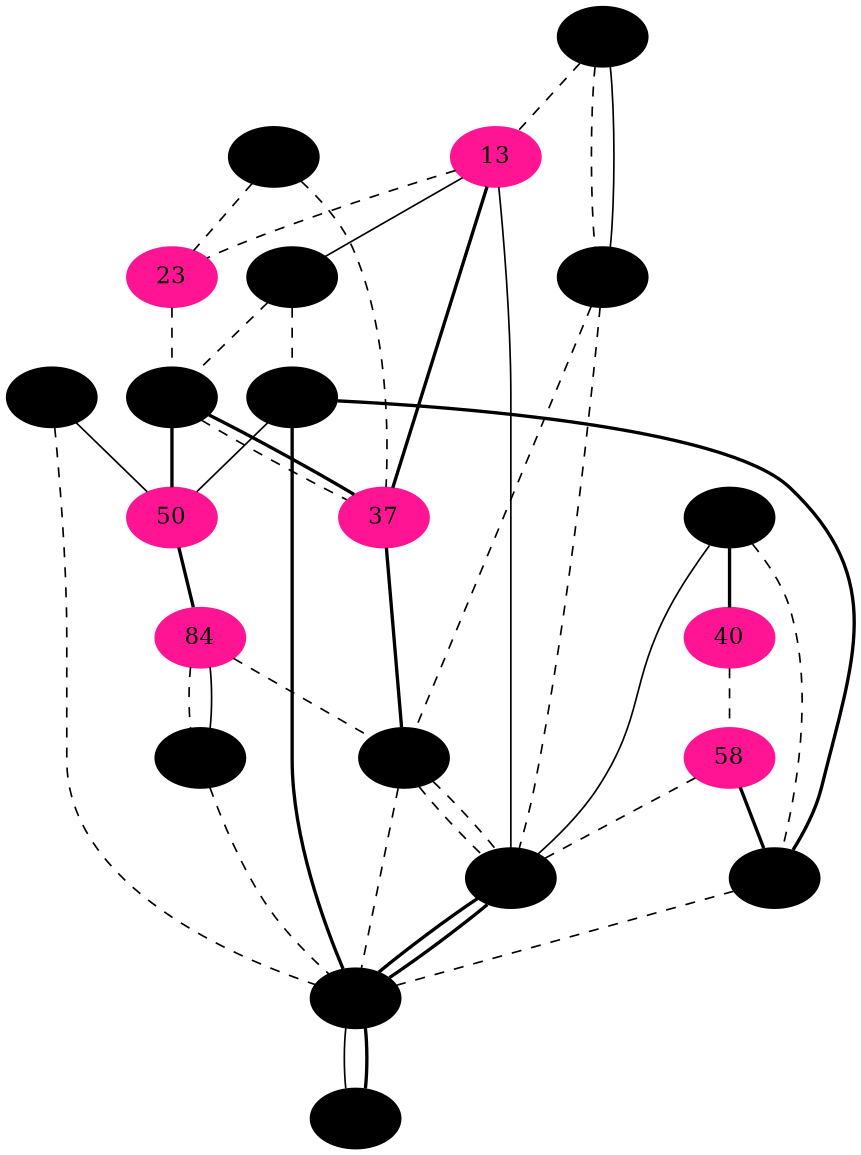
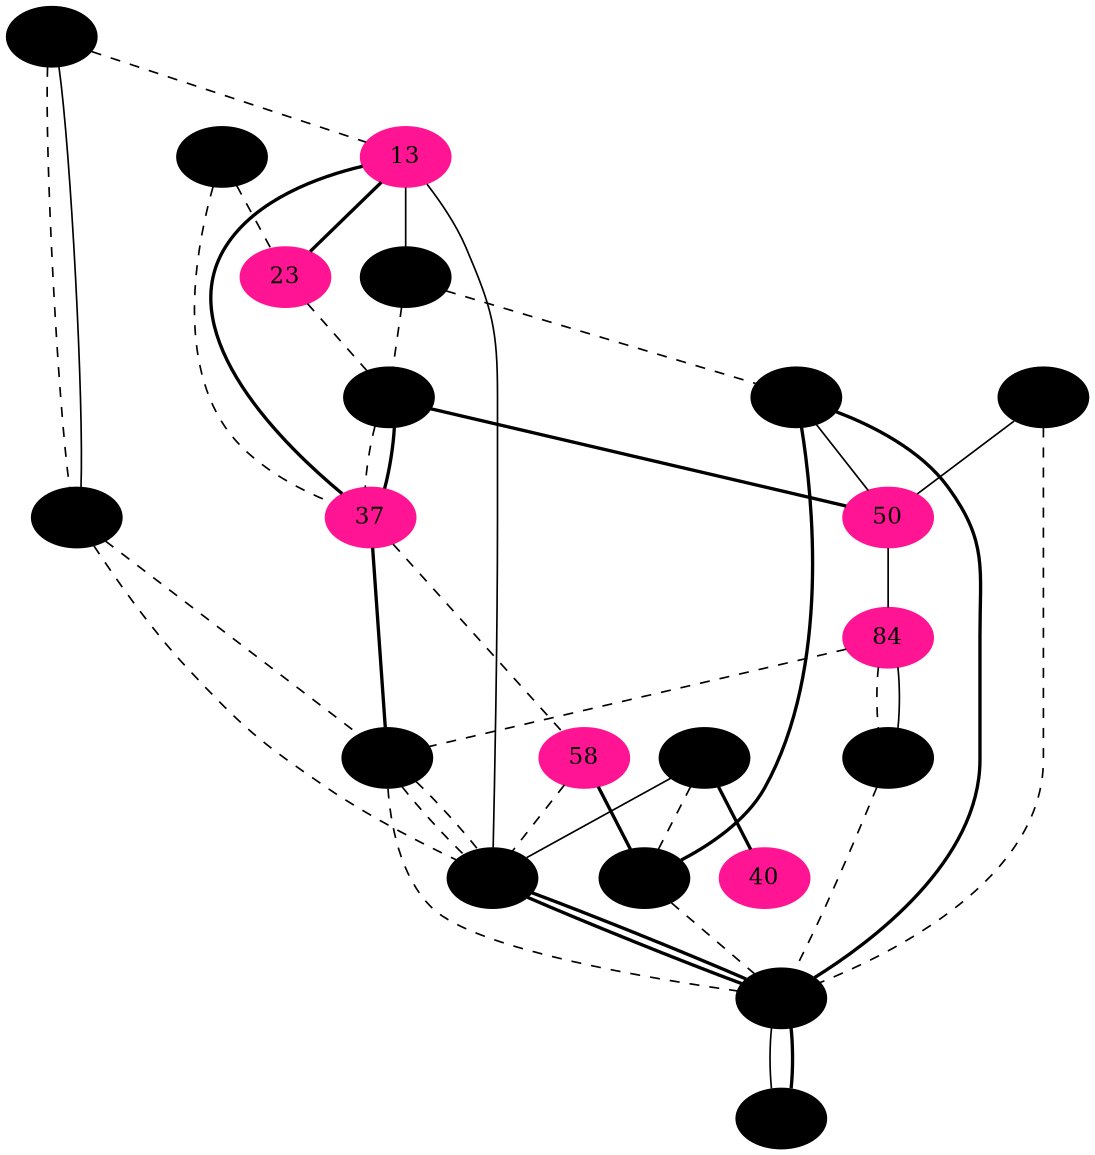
(343, 207) -> (346, 217)
(186, 577) -> (888, 578)
(730, 698) -> (478, 638)
